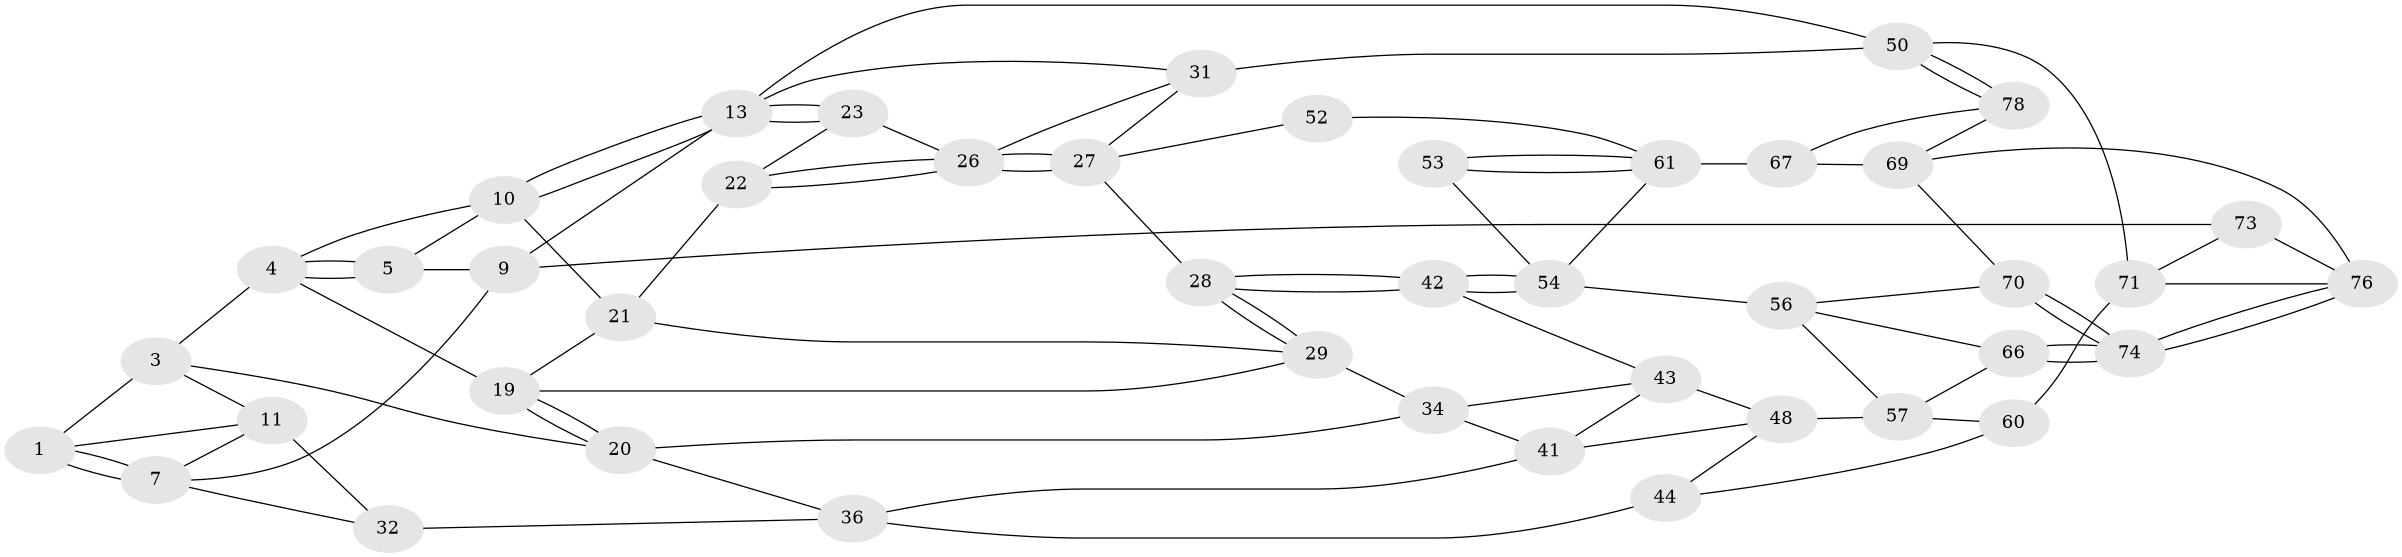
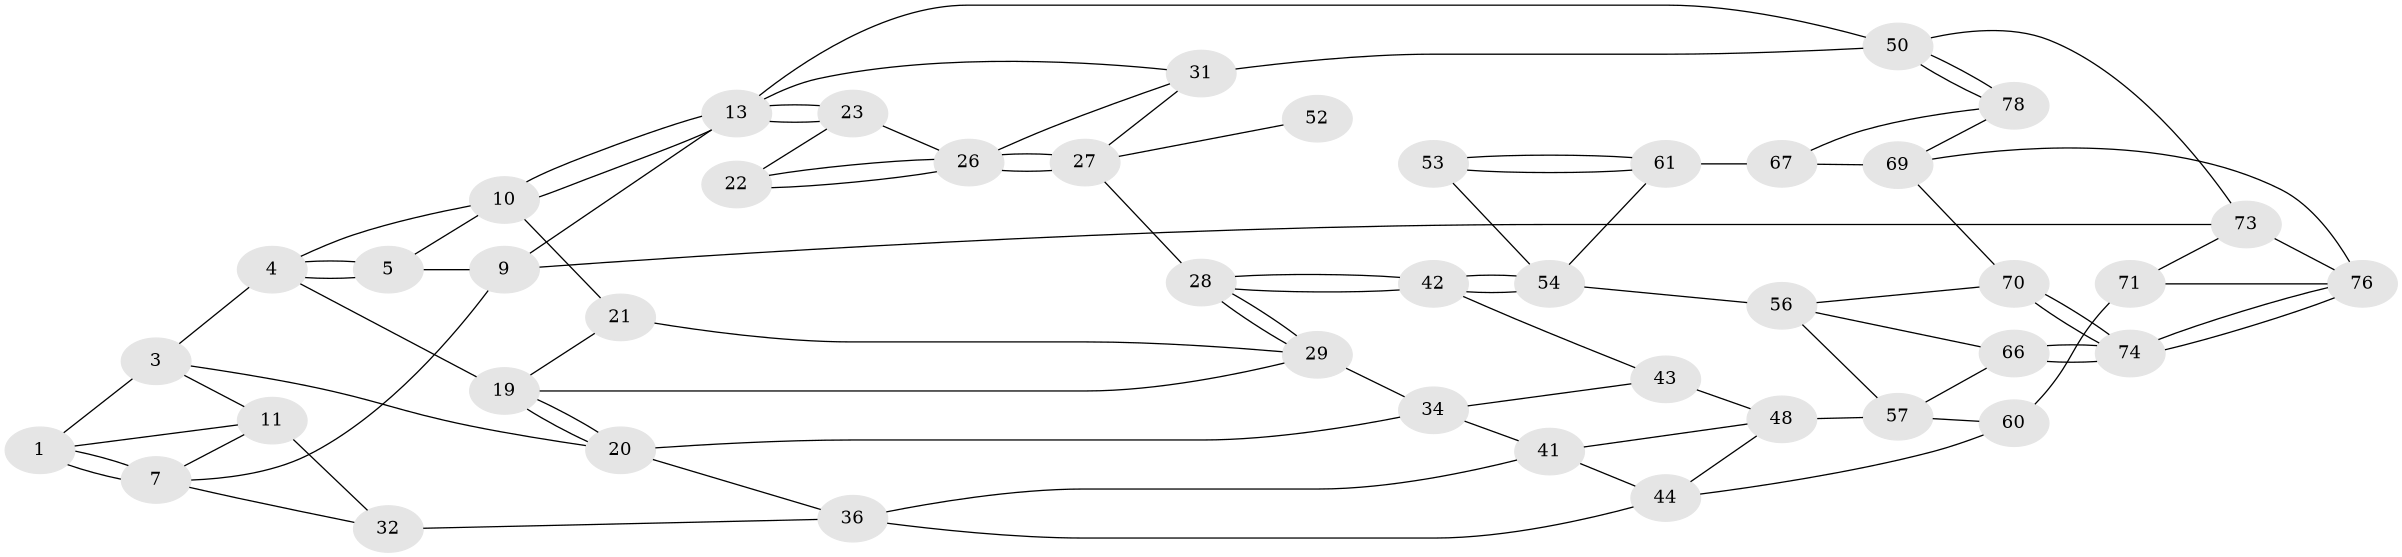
(2078, 104) -> (2105, 71)
(1496, 122) -> none
(681, 249) -> none
(1608, 415) -> (1608, 475)
